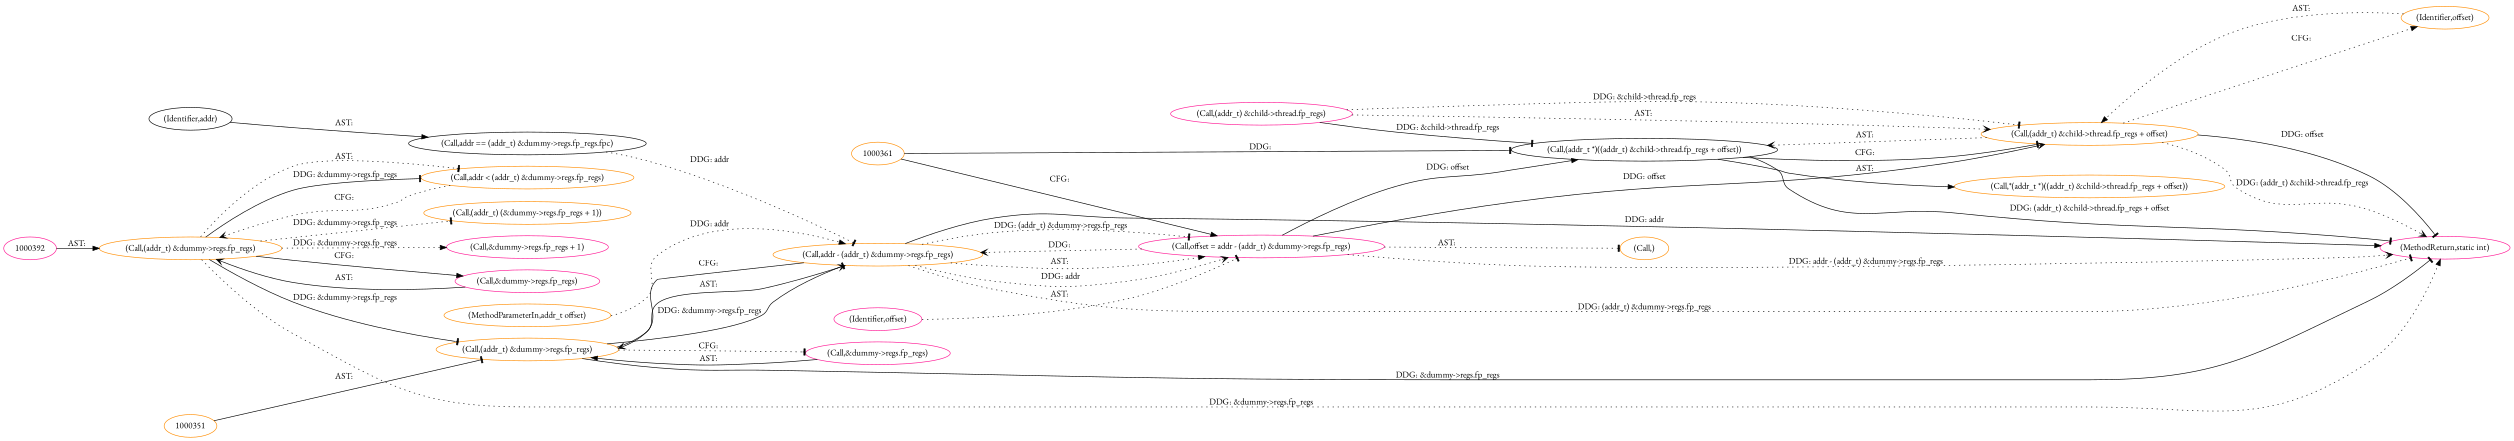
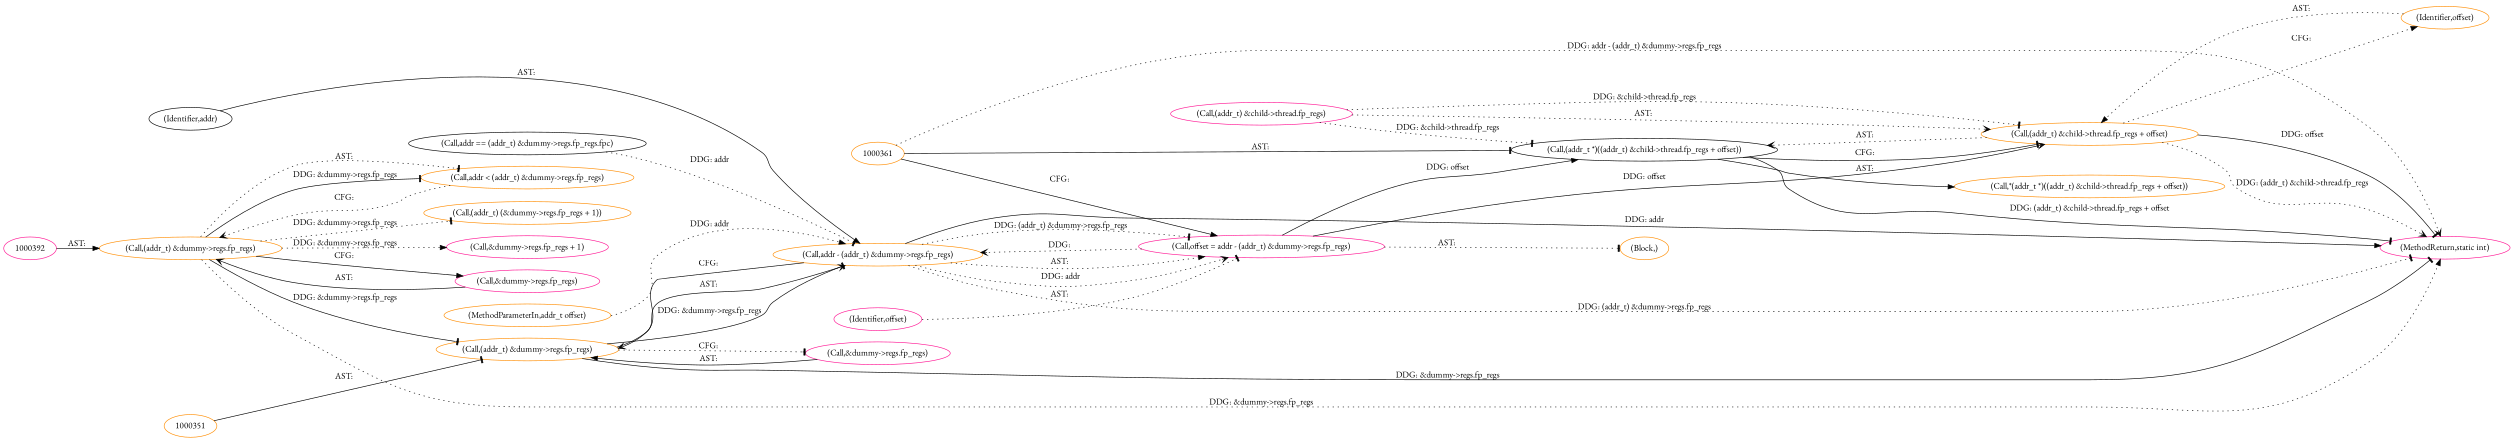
(326, 130) -> (561, 83)
(1425, 135) -> (1425, 135)
(1261, 147) -> (1261, 147)
(1644, 248) -> (1644, 248)
(1867, 266) -> (1697, 51)
